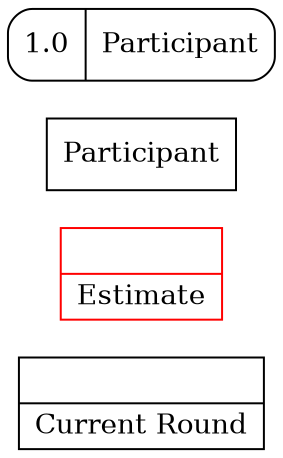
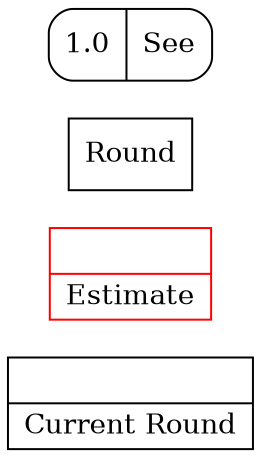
(180, 44) -> (169, 44)
(141, 154) -> (130, 154)
